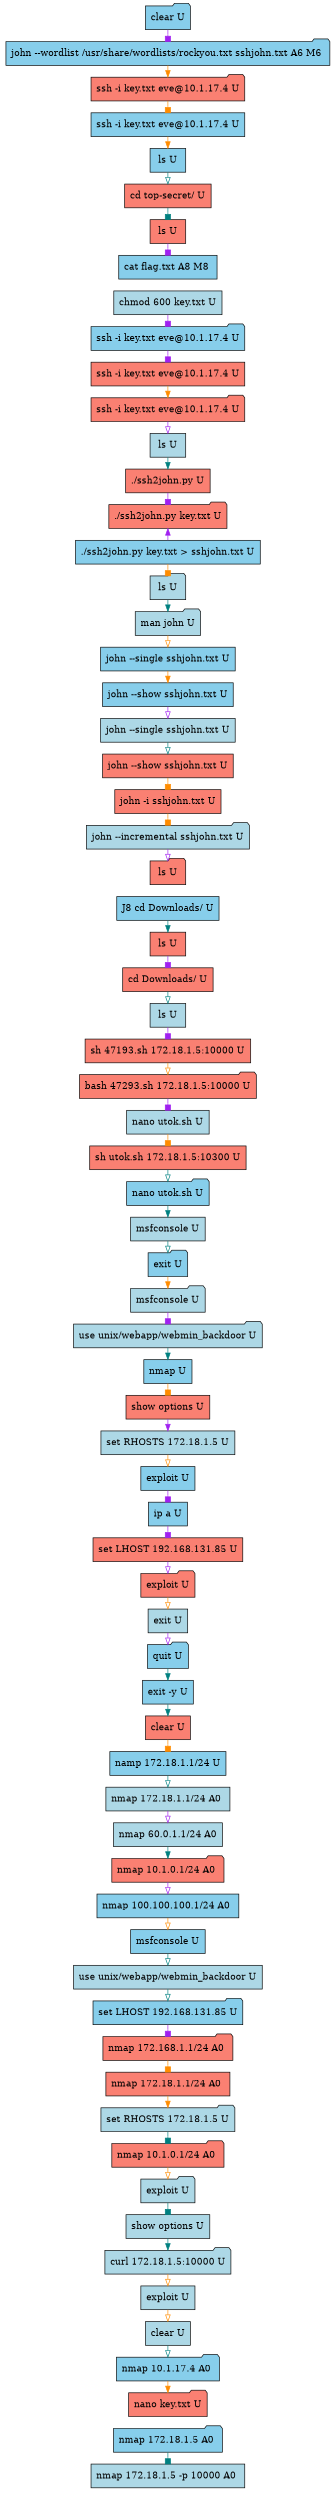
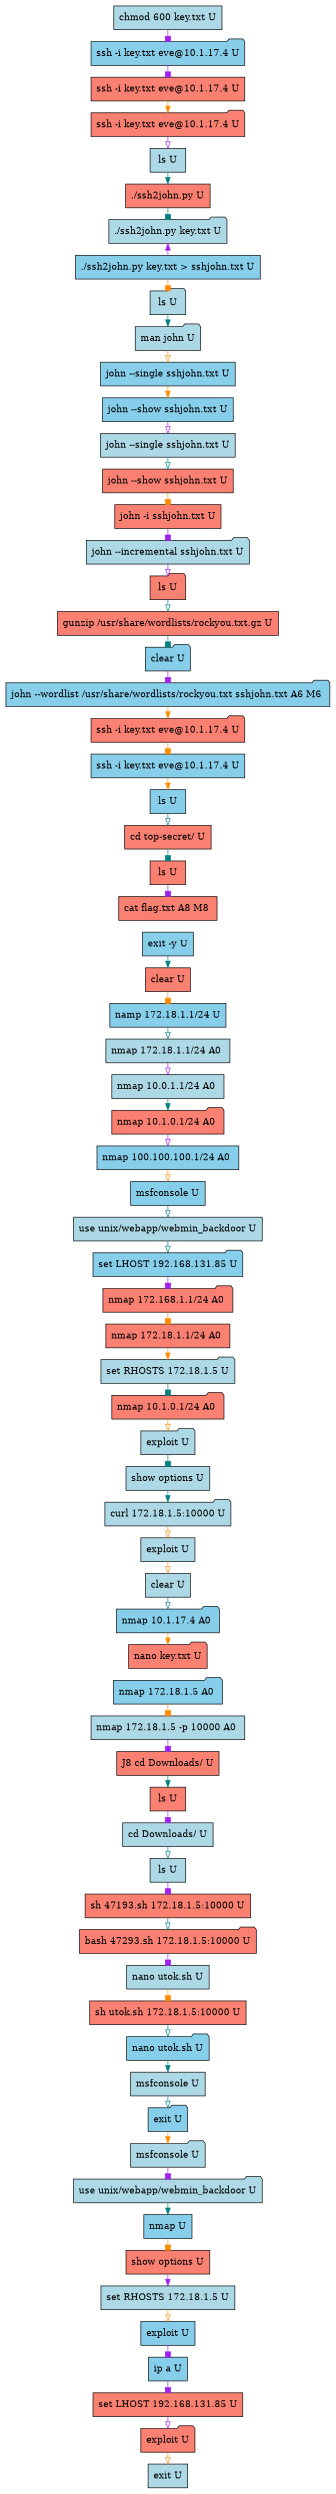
(168, 267) -> (168, 908)
(168, 495) -> (168, 210)
(168, 517) -> (168, 232)
none -> (168, 623)
(168, 816) -> (168, 531)
(168, 908) -> (168, 1763)
(168, 980) -> (168, 1835)
(168, 1065) -> (168, 1920)
(168, 1158) -> (168, 2013)
(168, 1657) -> none
none -> (168, 1742)
(168, 1835) -> (168, 1087)
(168, 2455) -> (168, 1707)
